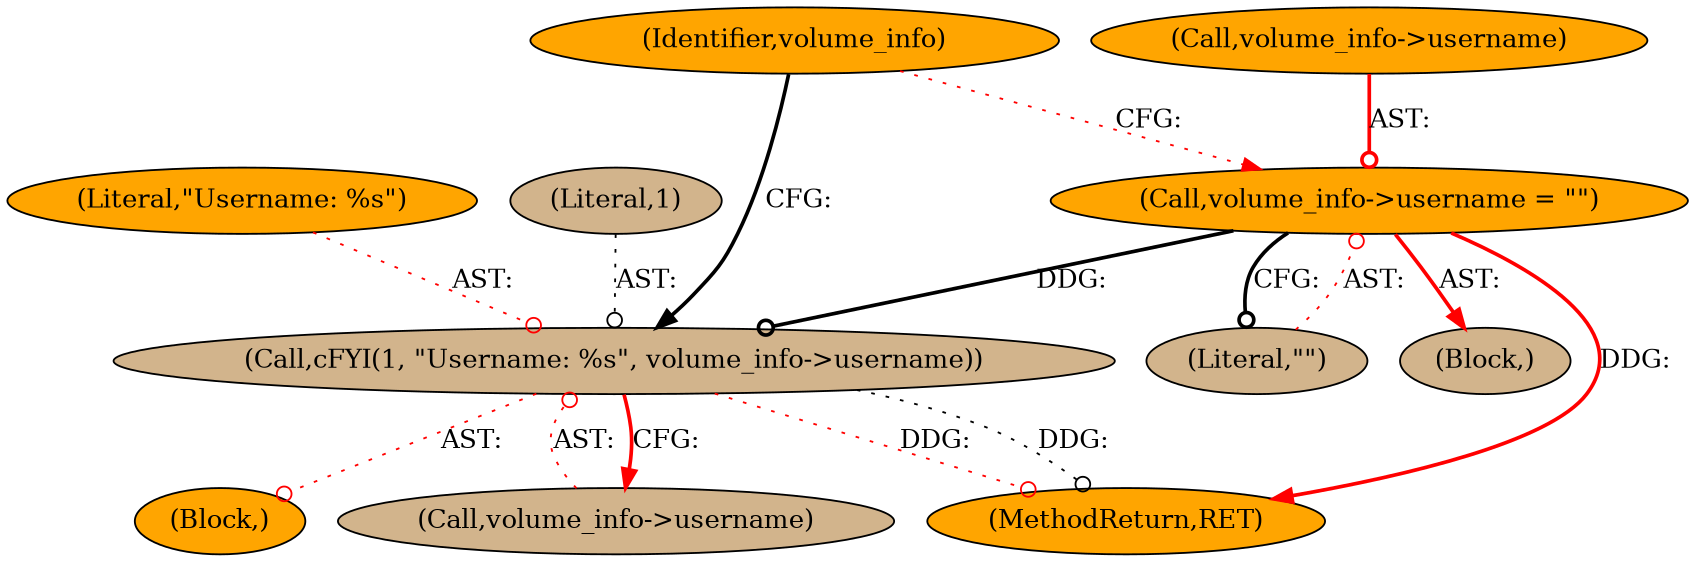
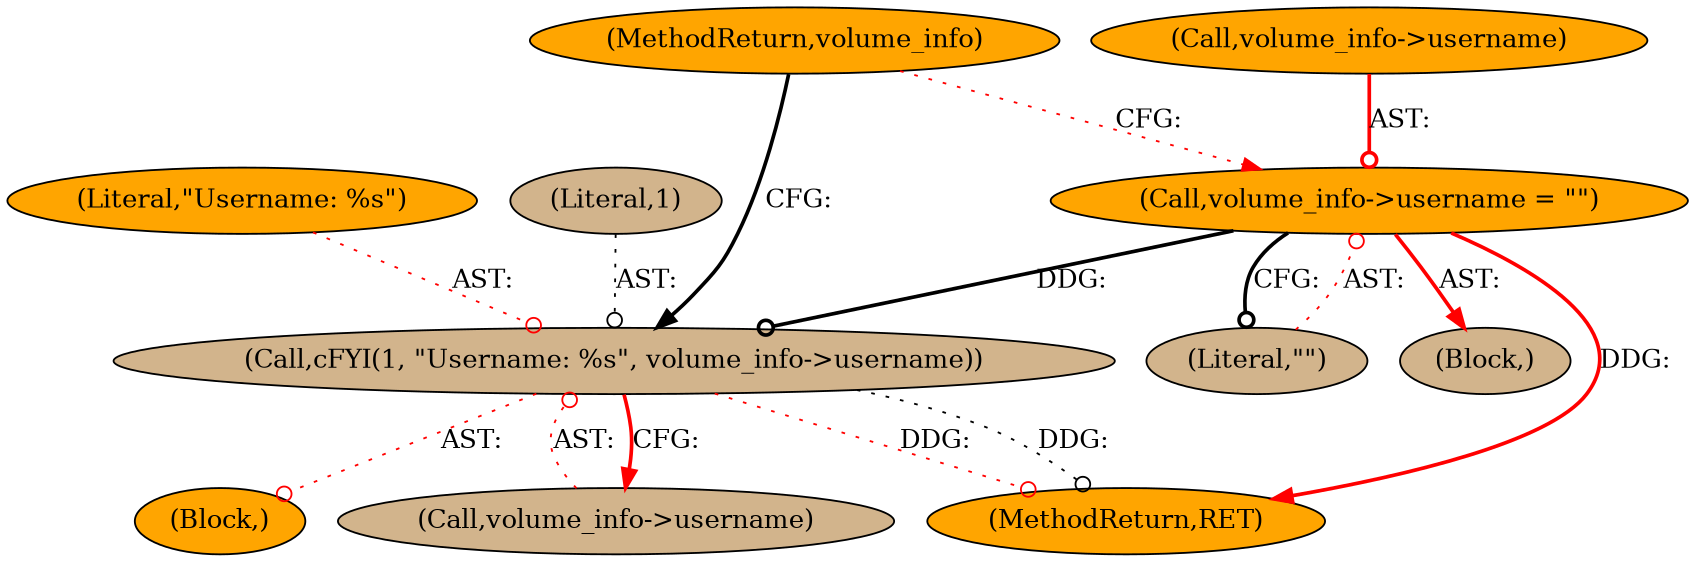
(795, 41) -> (795, 41)
